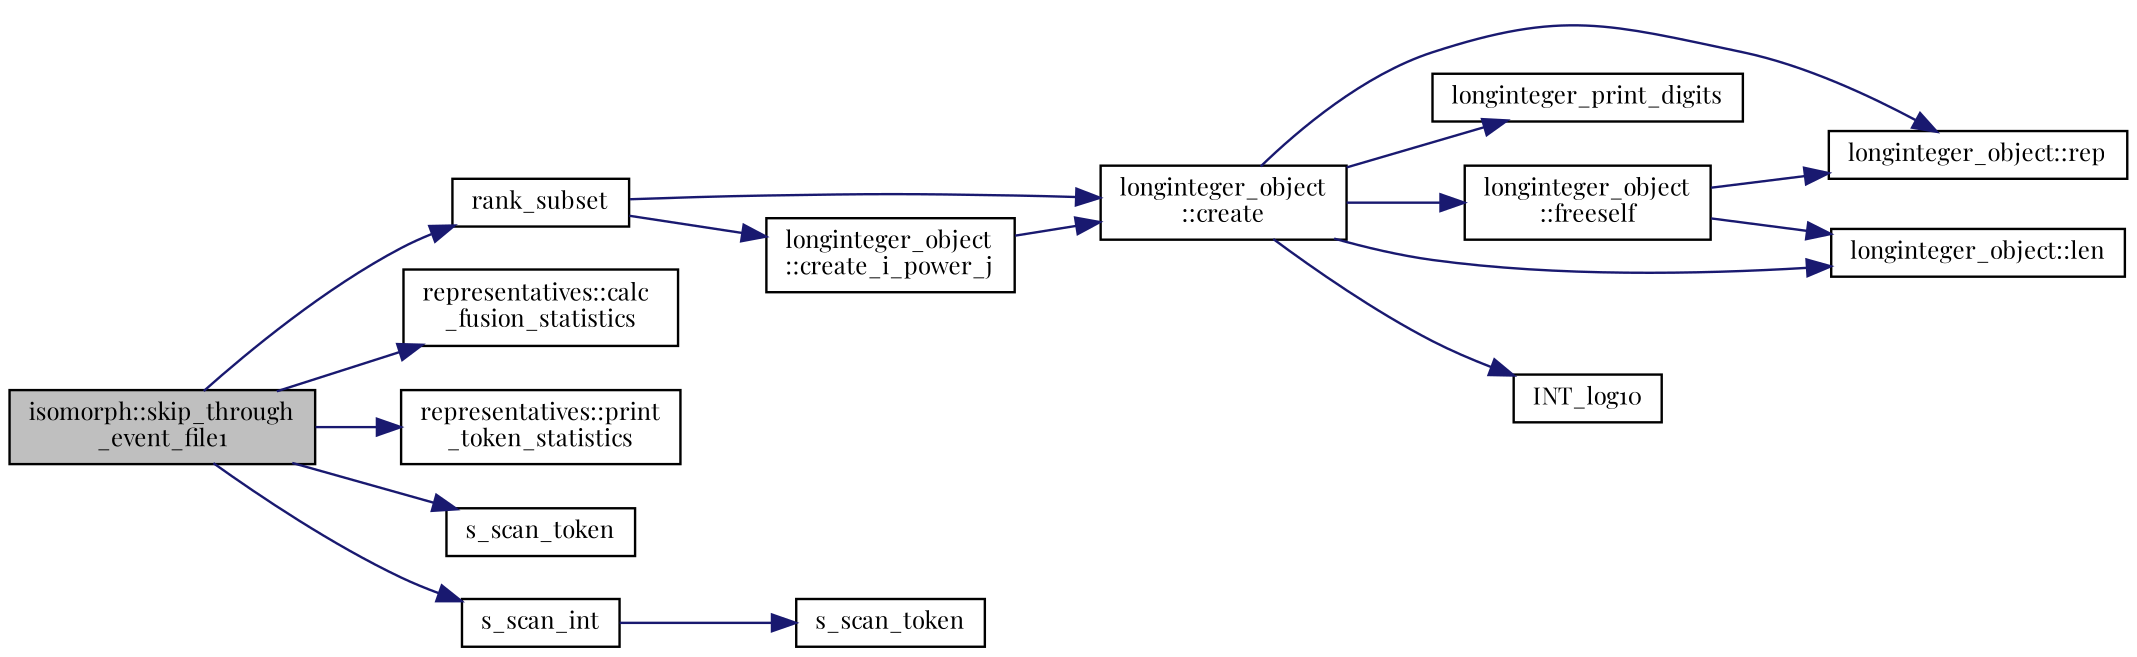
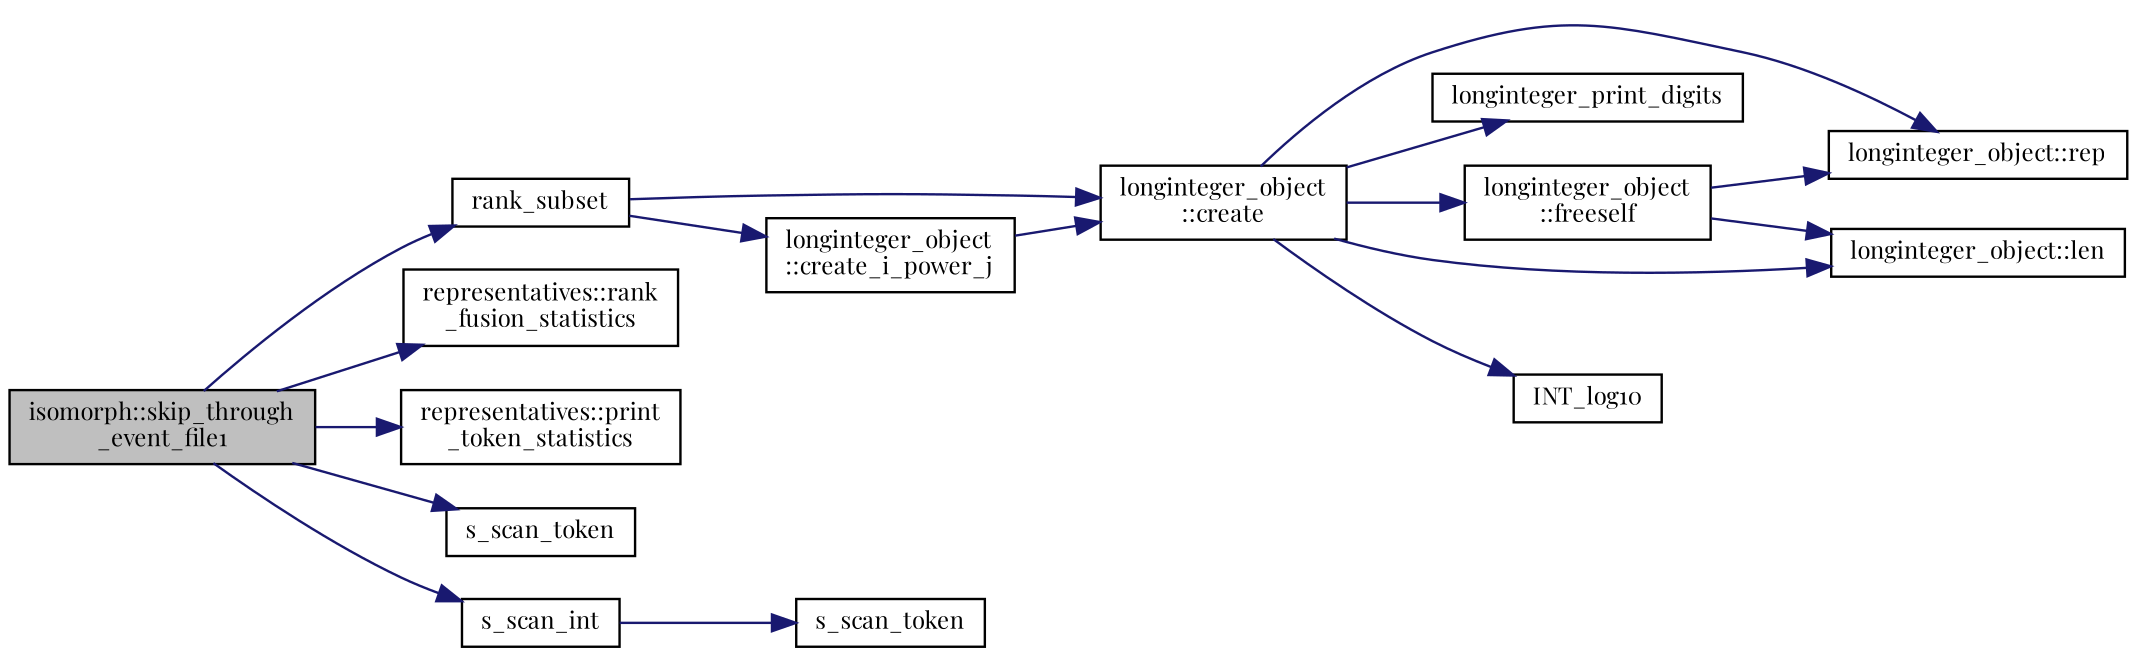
(541, 308) -> (541, 308)
